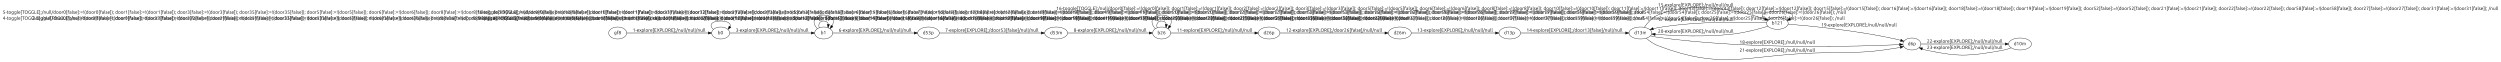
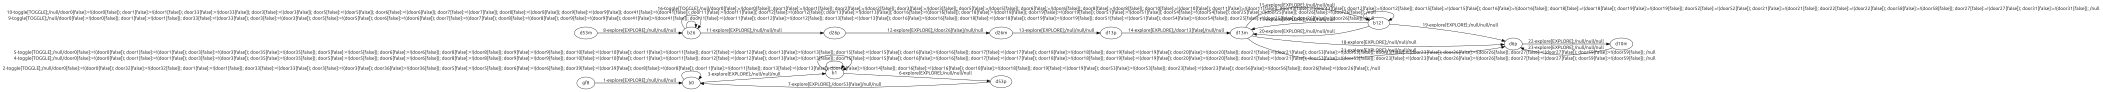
(990, 33) -> (847, 88)
